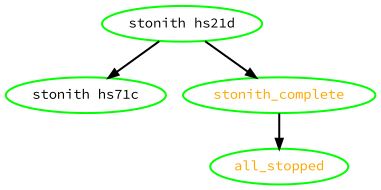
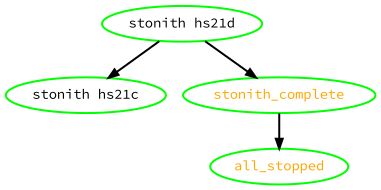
(86, 95) -> (86, 95)
